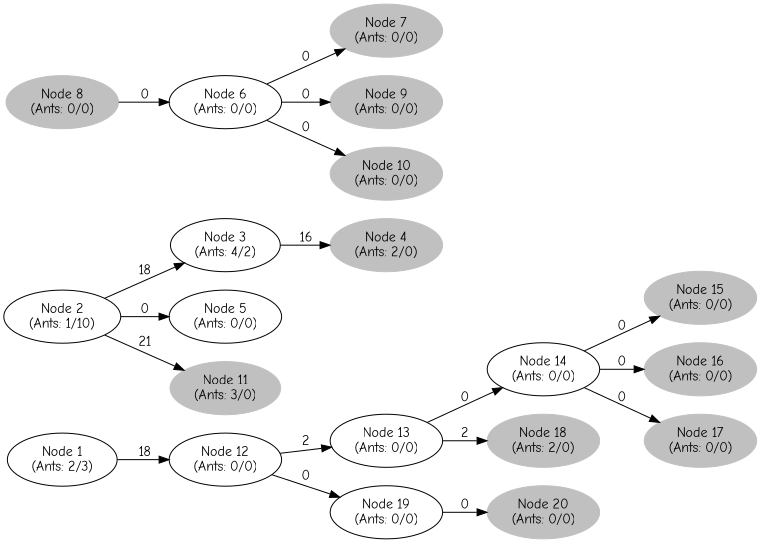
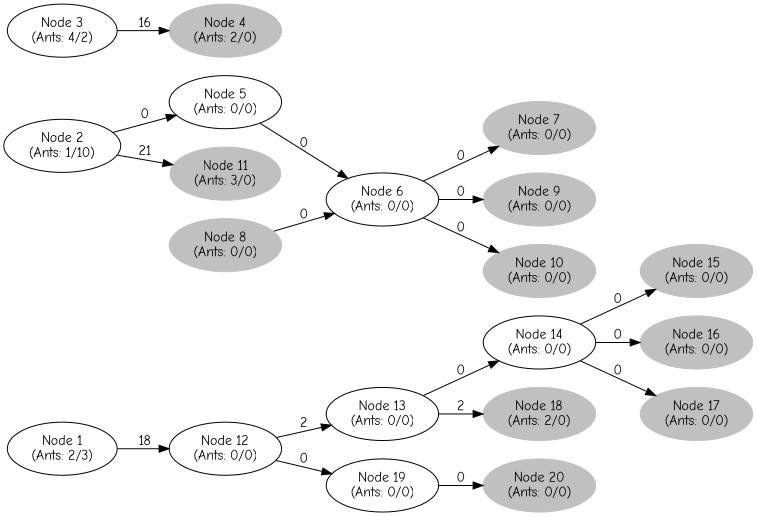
none -> (300, 148)
(140, 283) -> none
